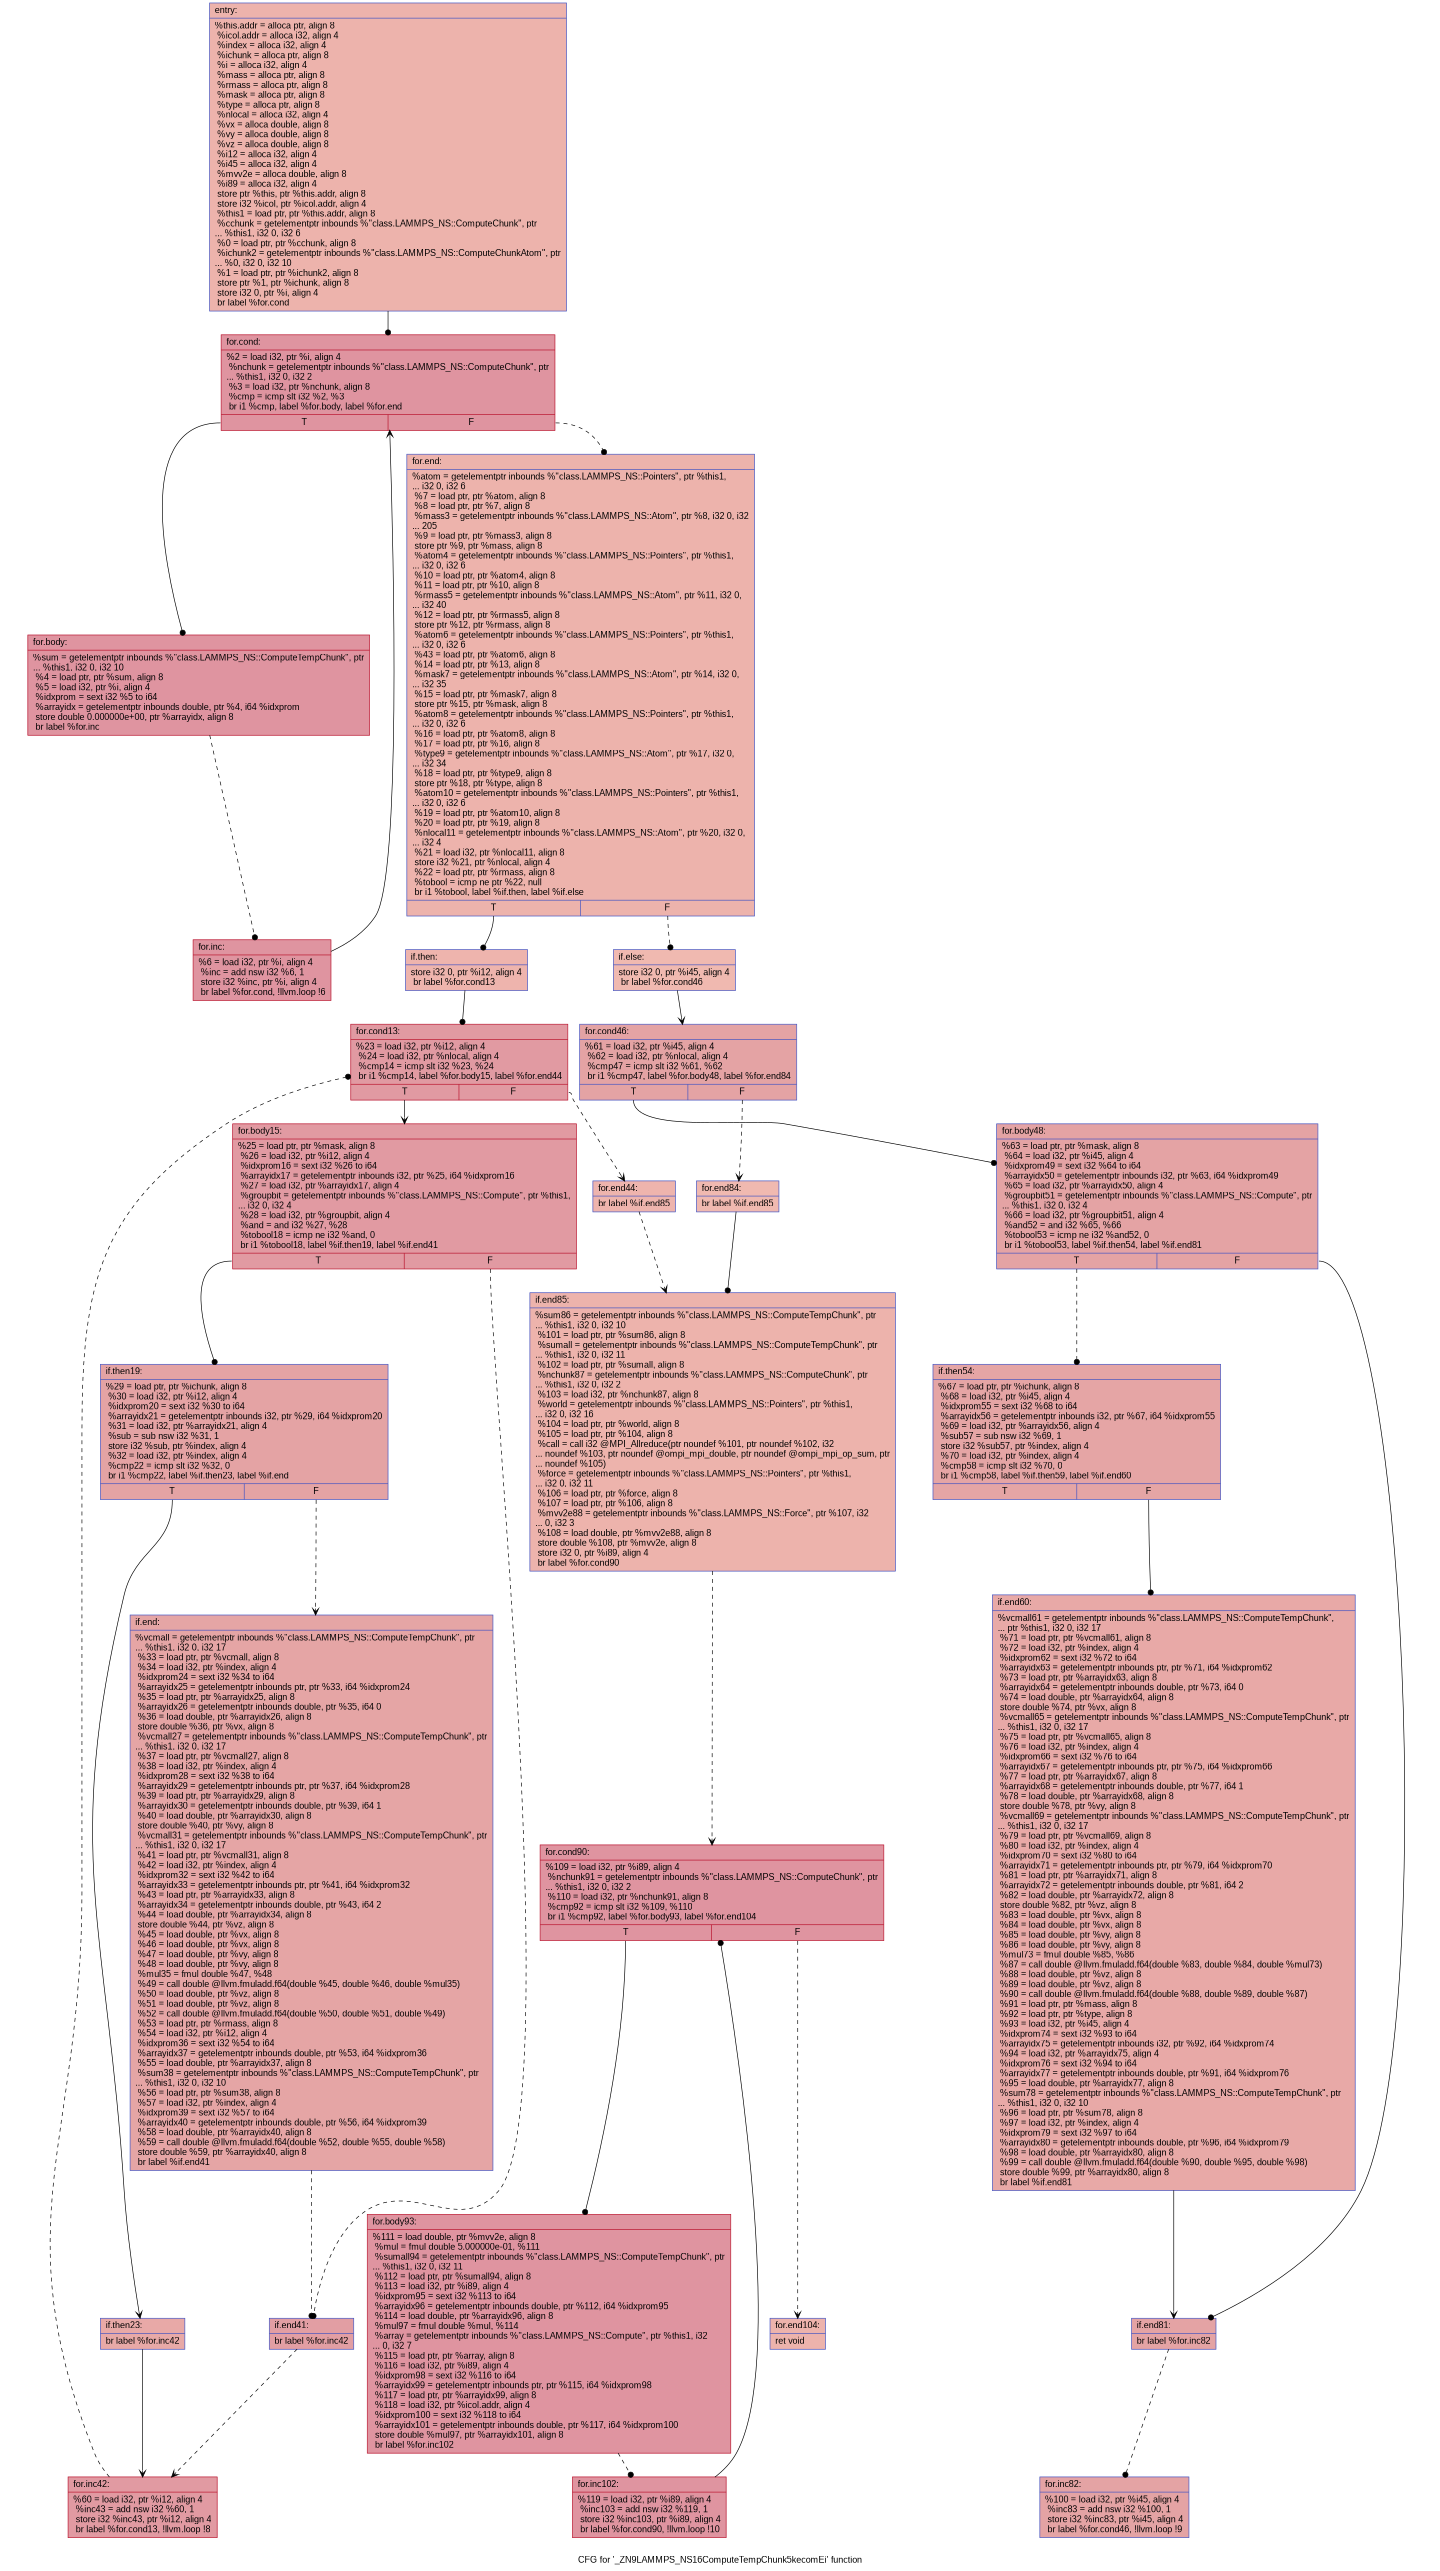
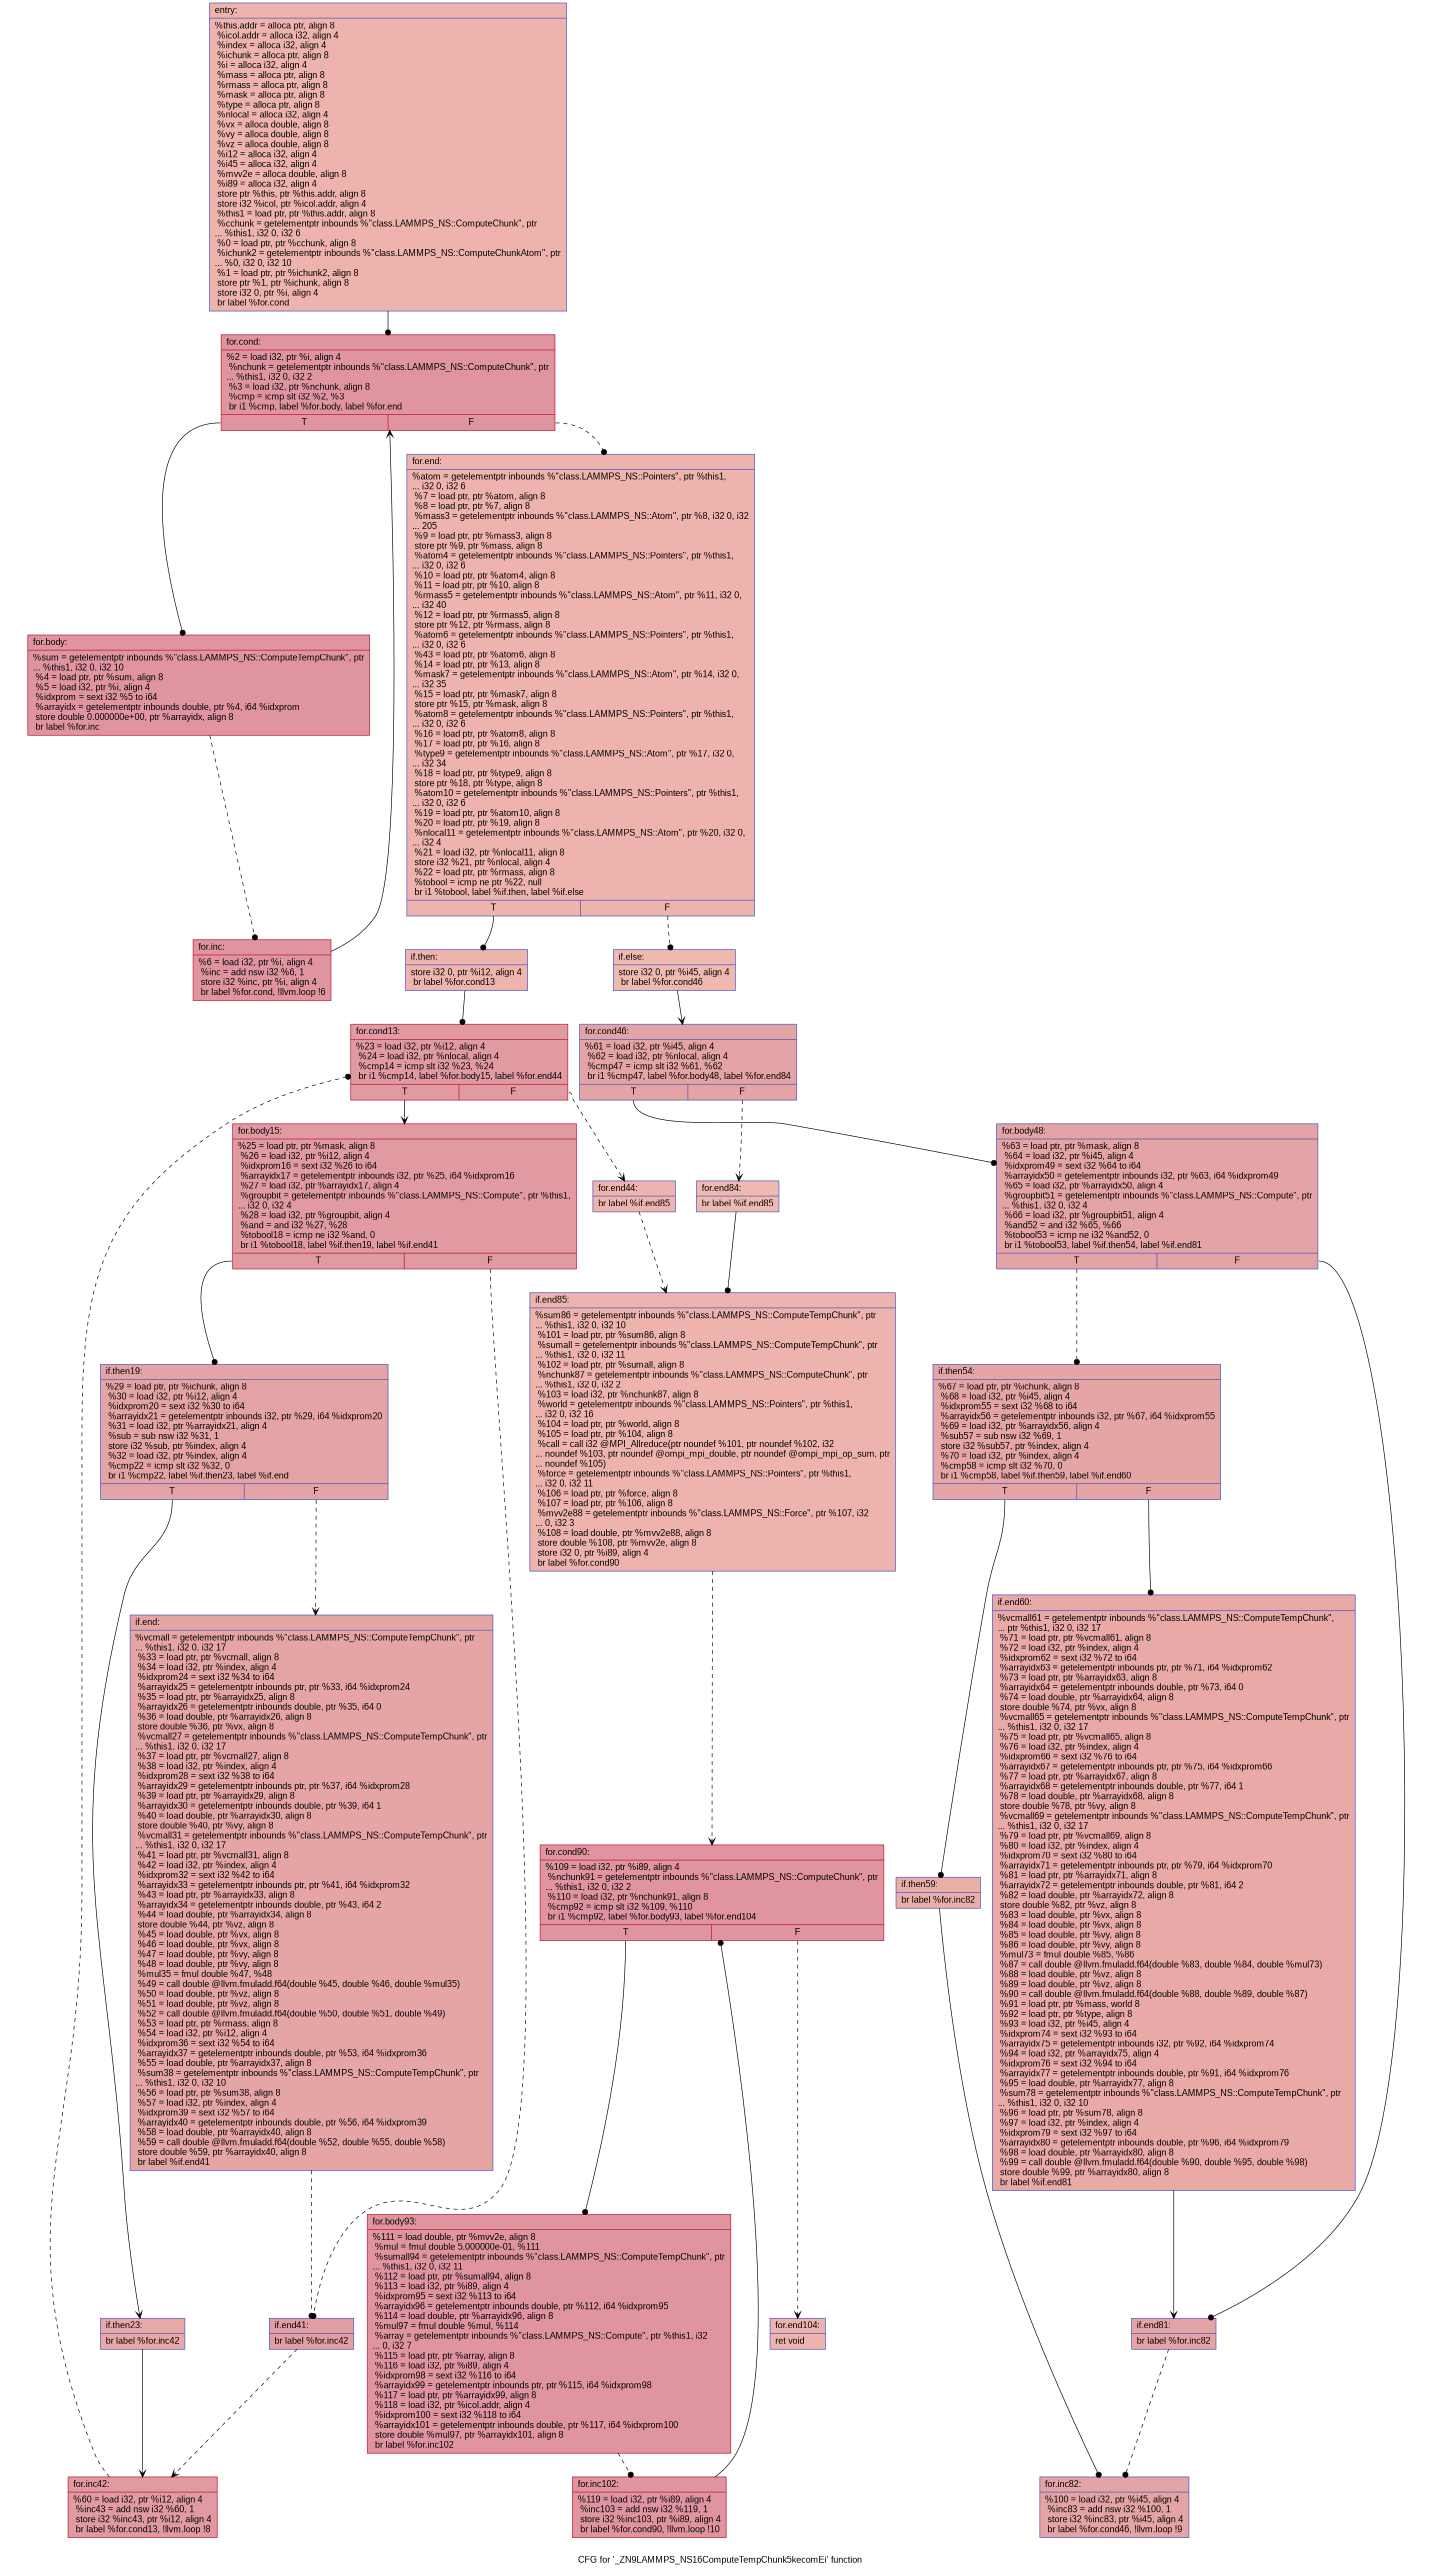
none -> (938, 1893)
(1068, 2004) -> (1069, 2004)
